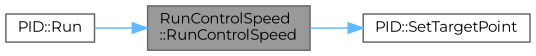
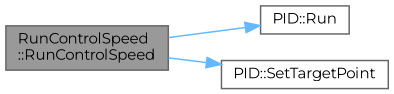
(113, 28) -> (207, 33)
